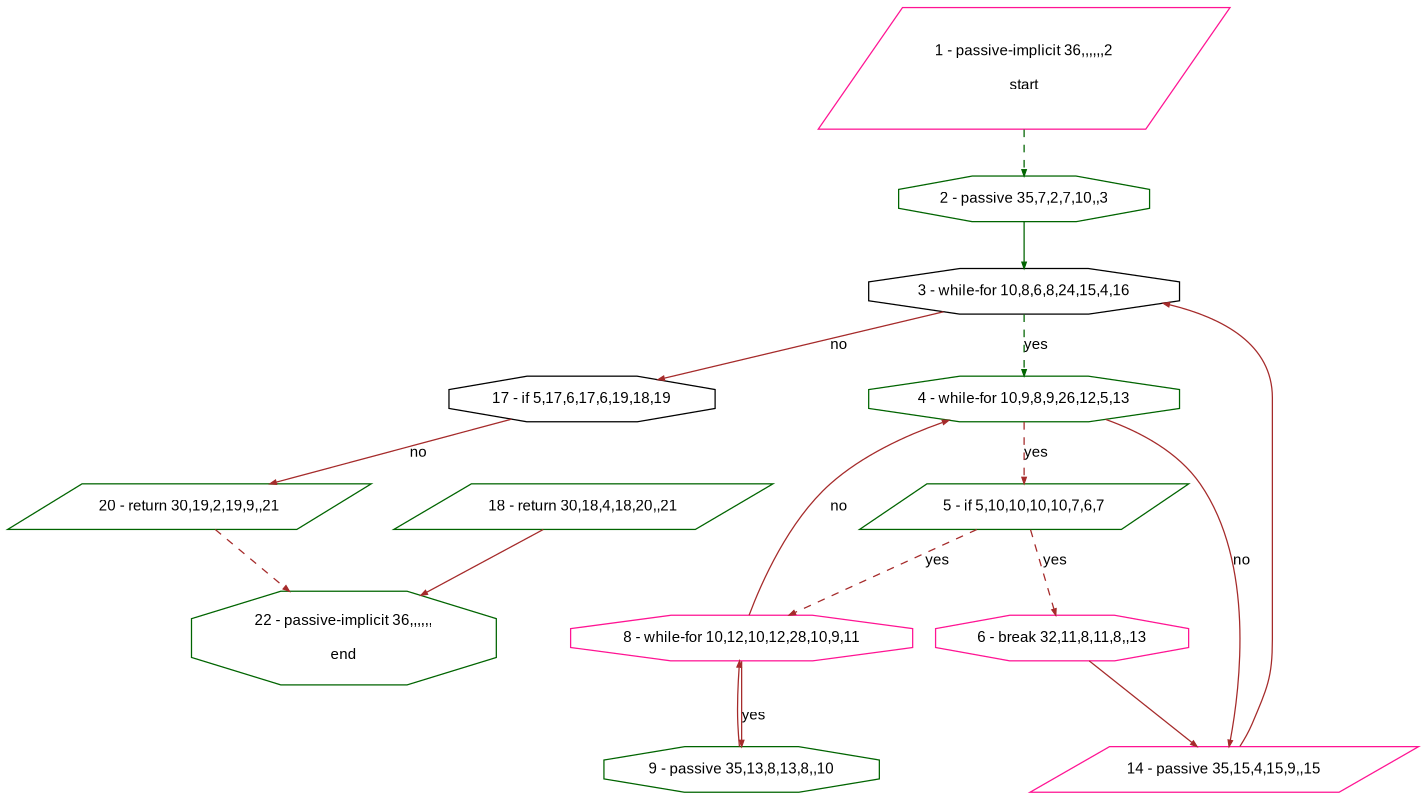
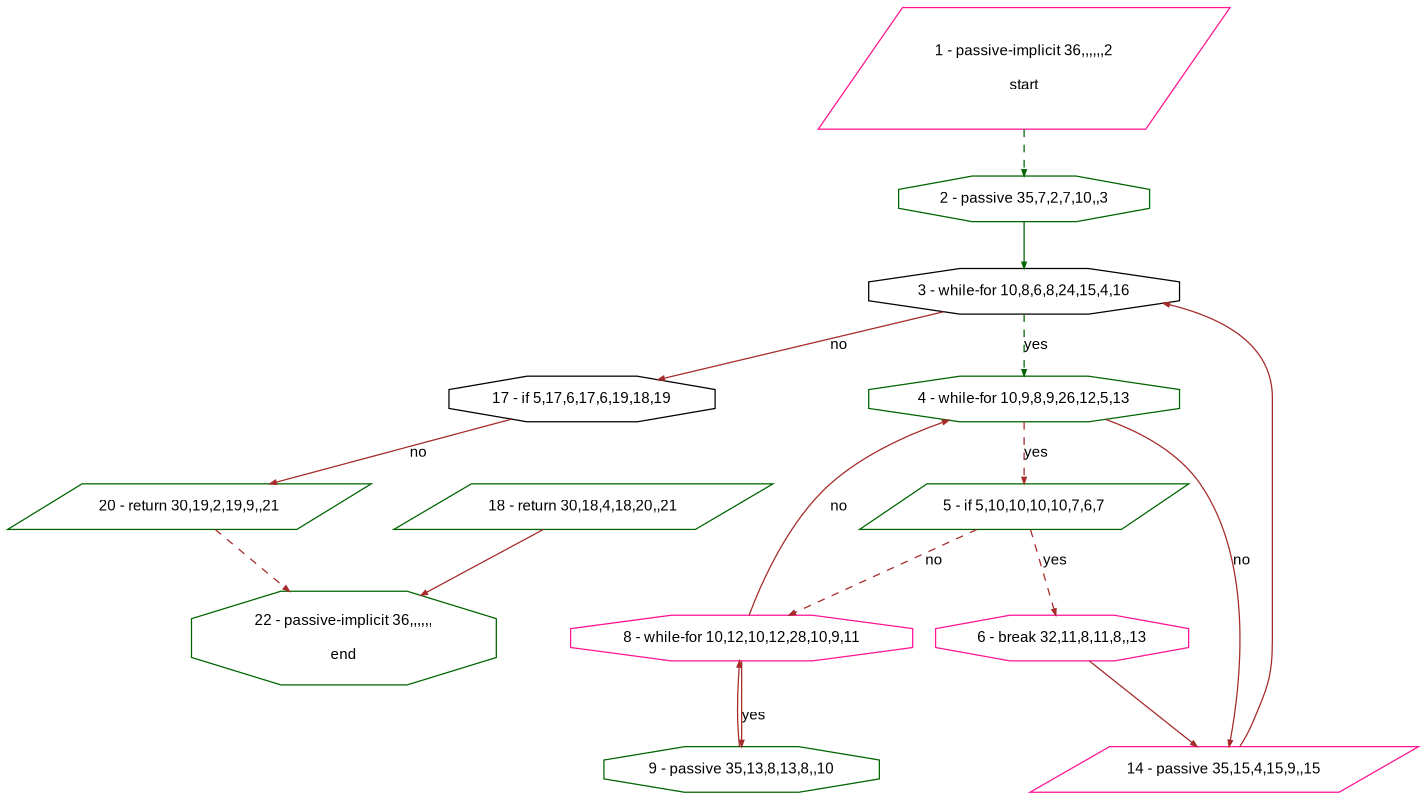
(937, 560) -> (934, 560)
